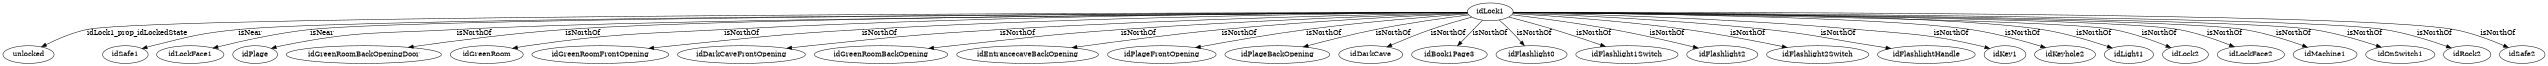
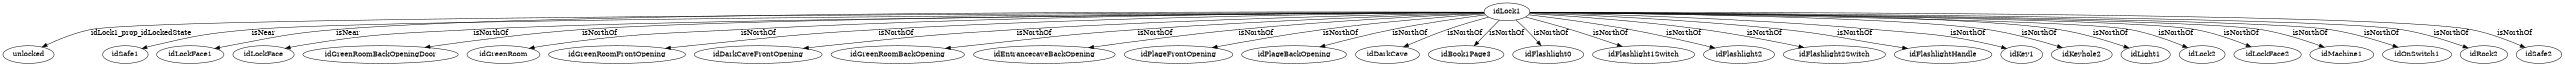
(255, 55) -> (264, 55)
